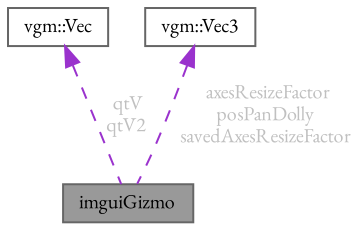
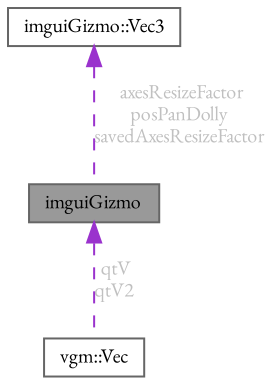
(200, 27) -> (94, 27)
(97, 125) -> (94, 291)
